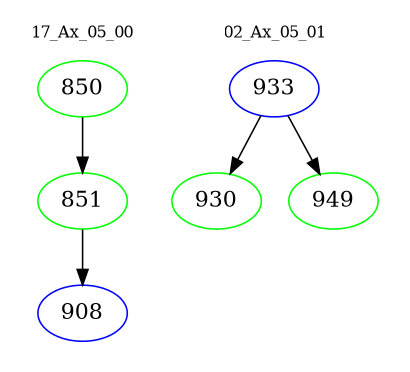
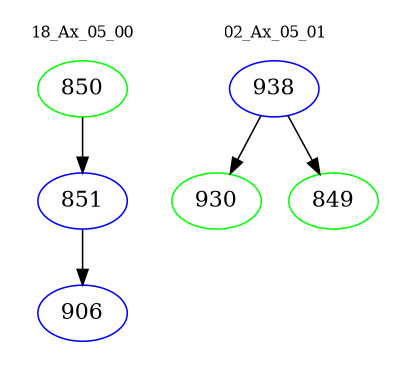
(83, 34) -> (83, 34)
(274, 89) -> (274, 89)
(83, 201) -> (83, 201)
(333, 201) -> (333, 201)
(83, 313) -> (83, 313)
